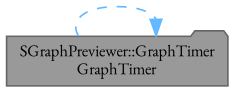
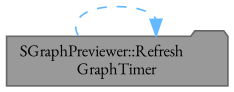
(117, 61) -> (117, 61)
